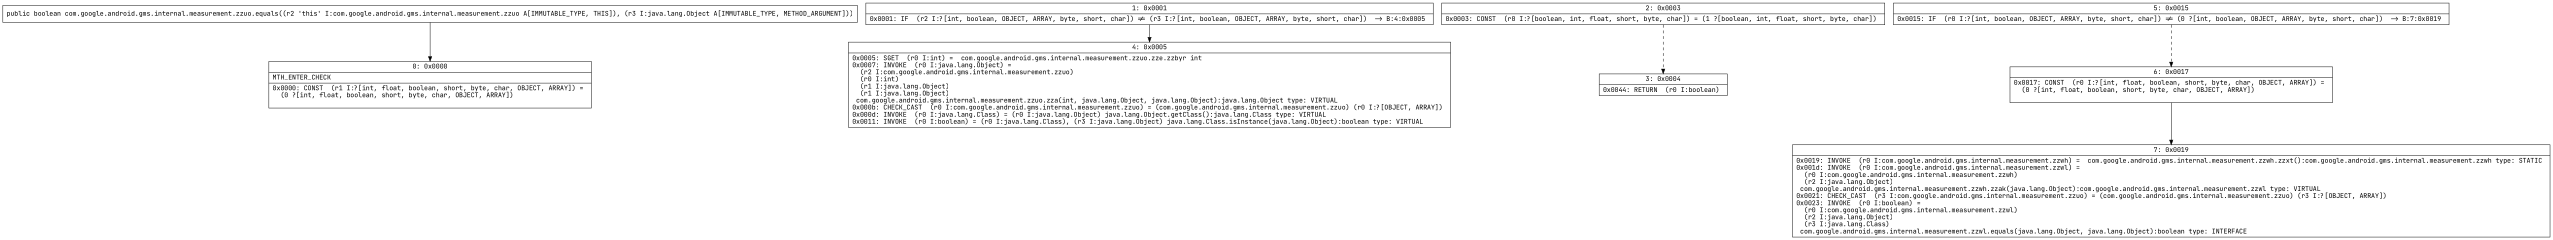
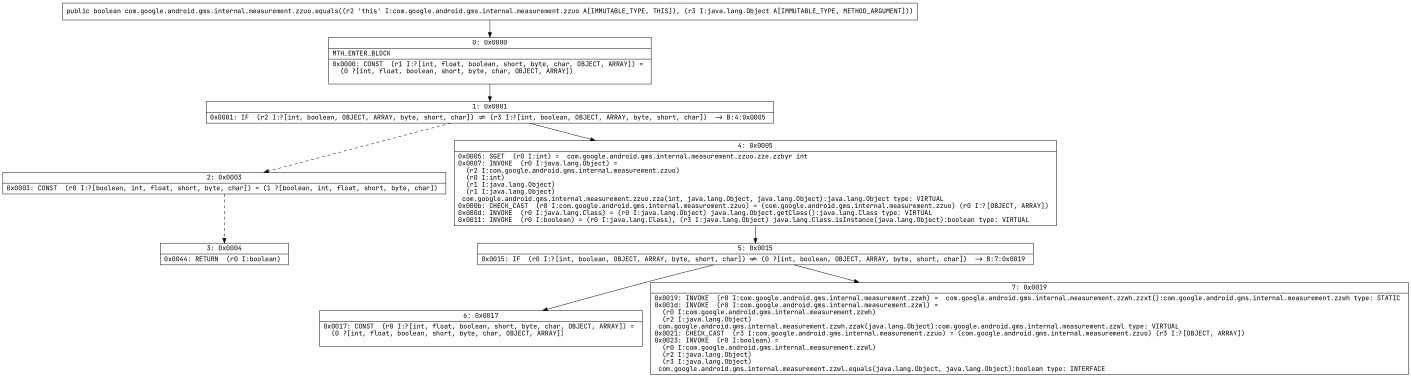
(2171, 43) -> (630, 286)
(302, 77) -> (362, 53)
none -> (490, 90)
(2171, 121) -> (824, 273)
none -> (359, 147)
(1843, 224) -> (703, 362)
none -> (755, 232)
